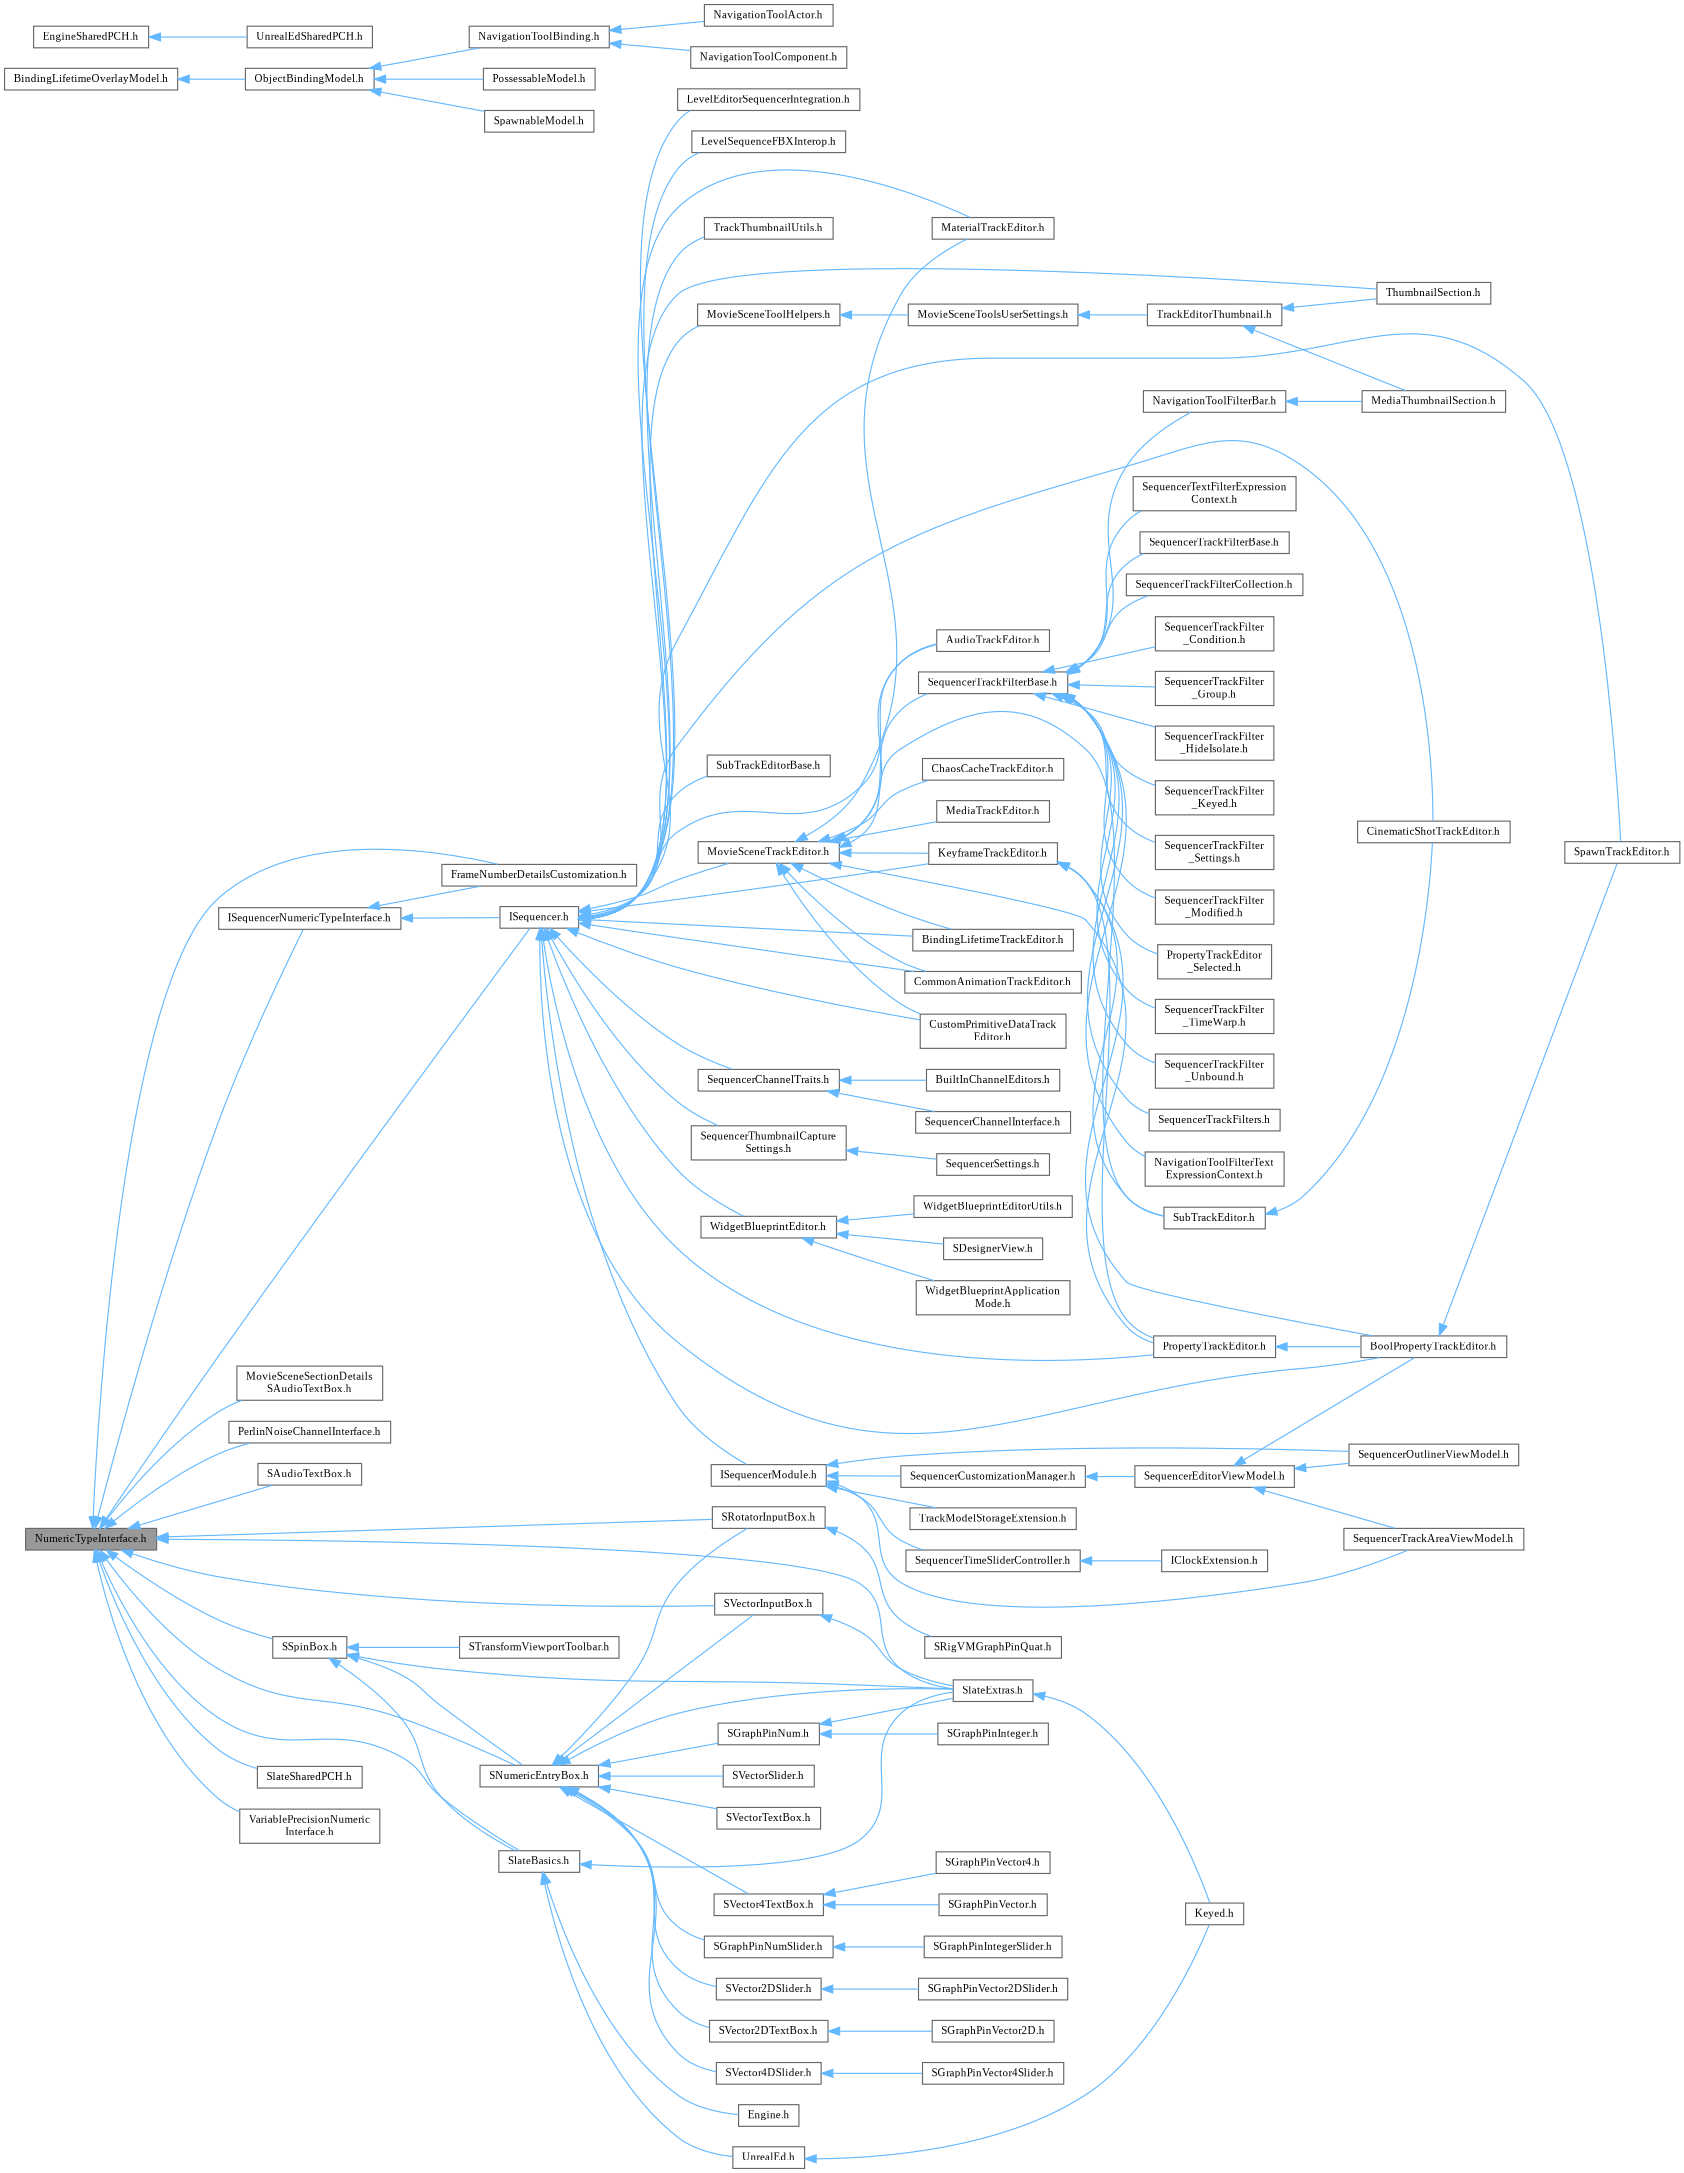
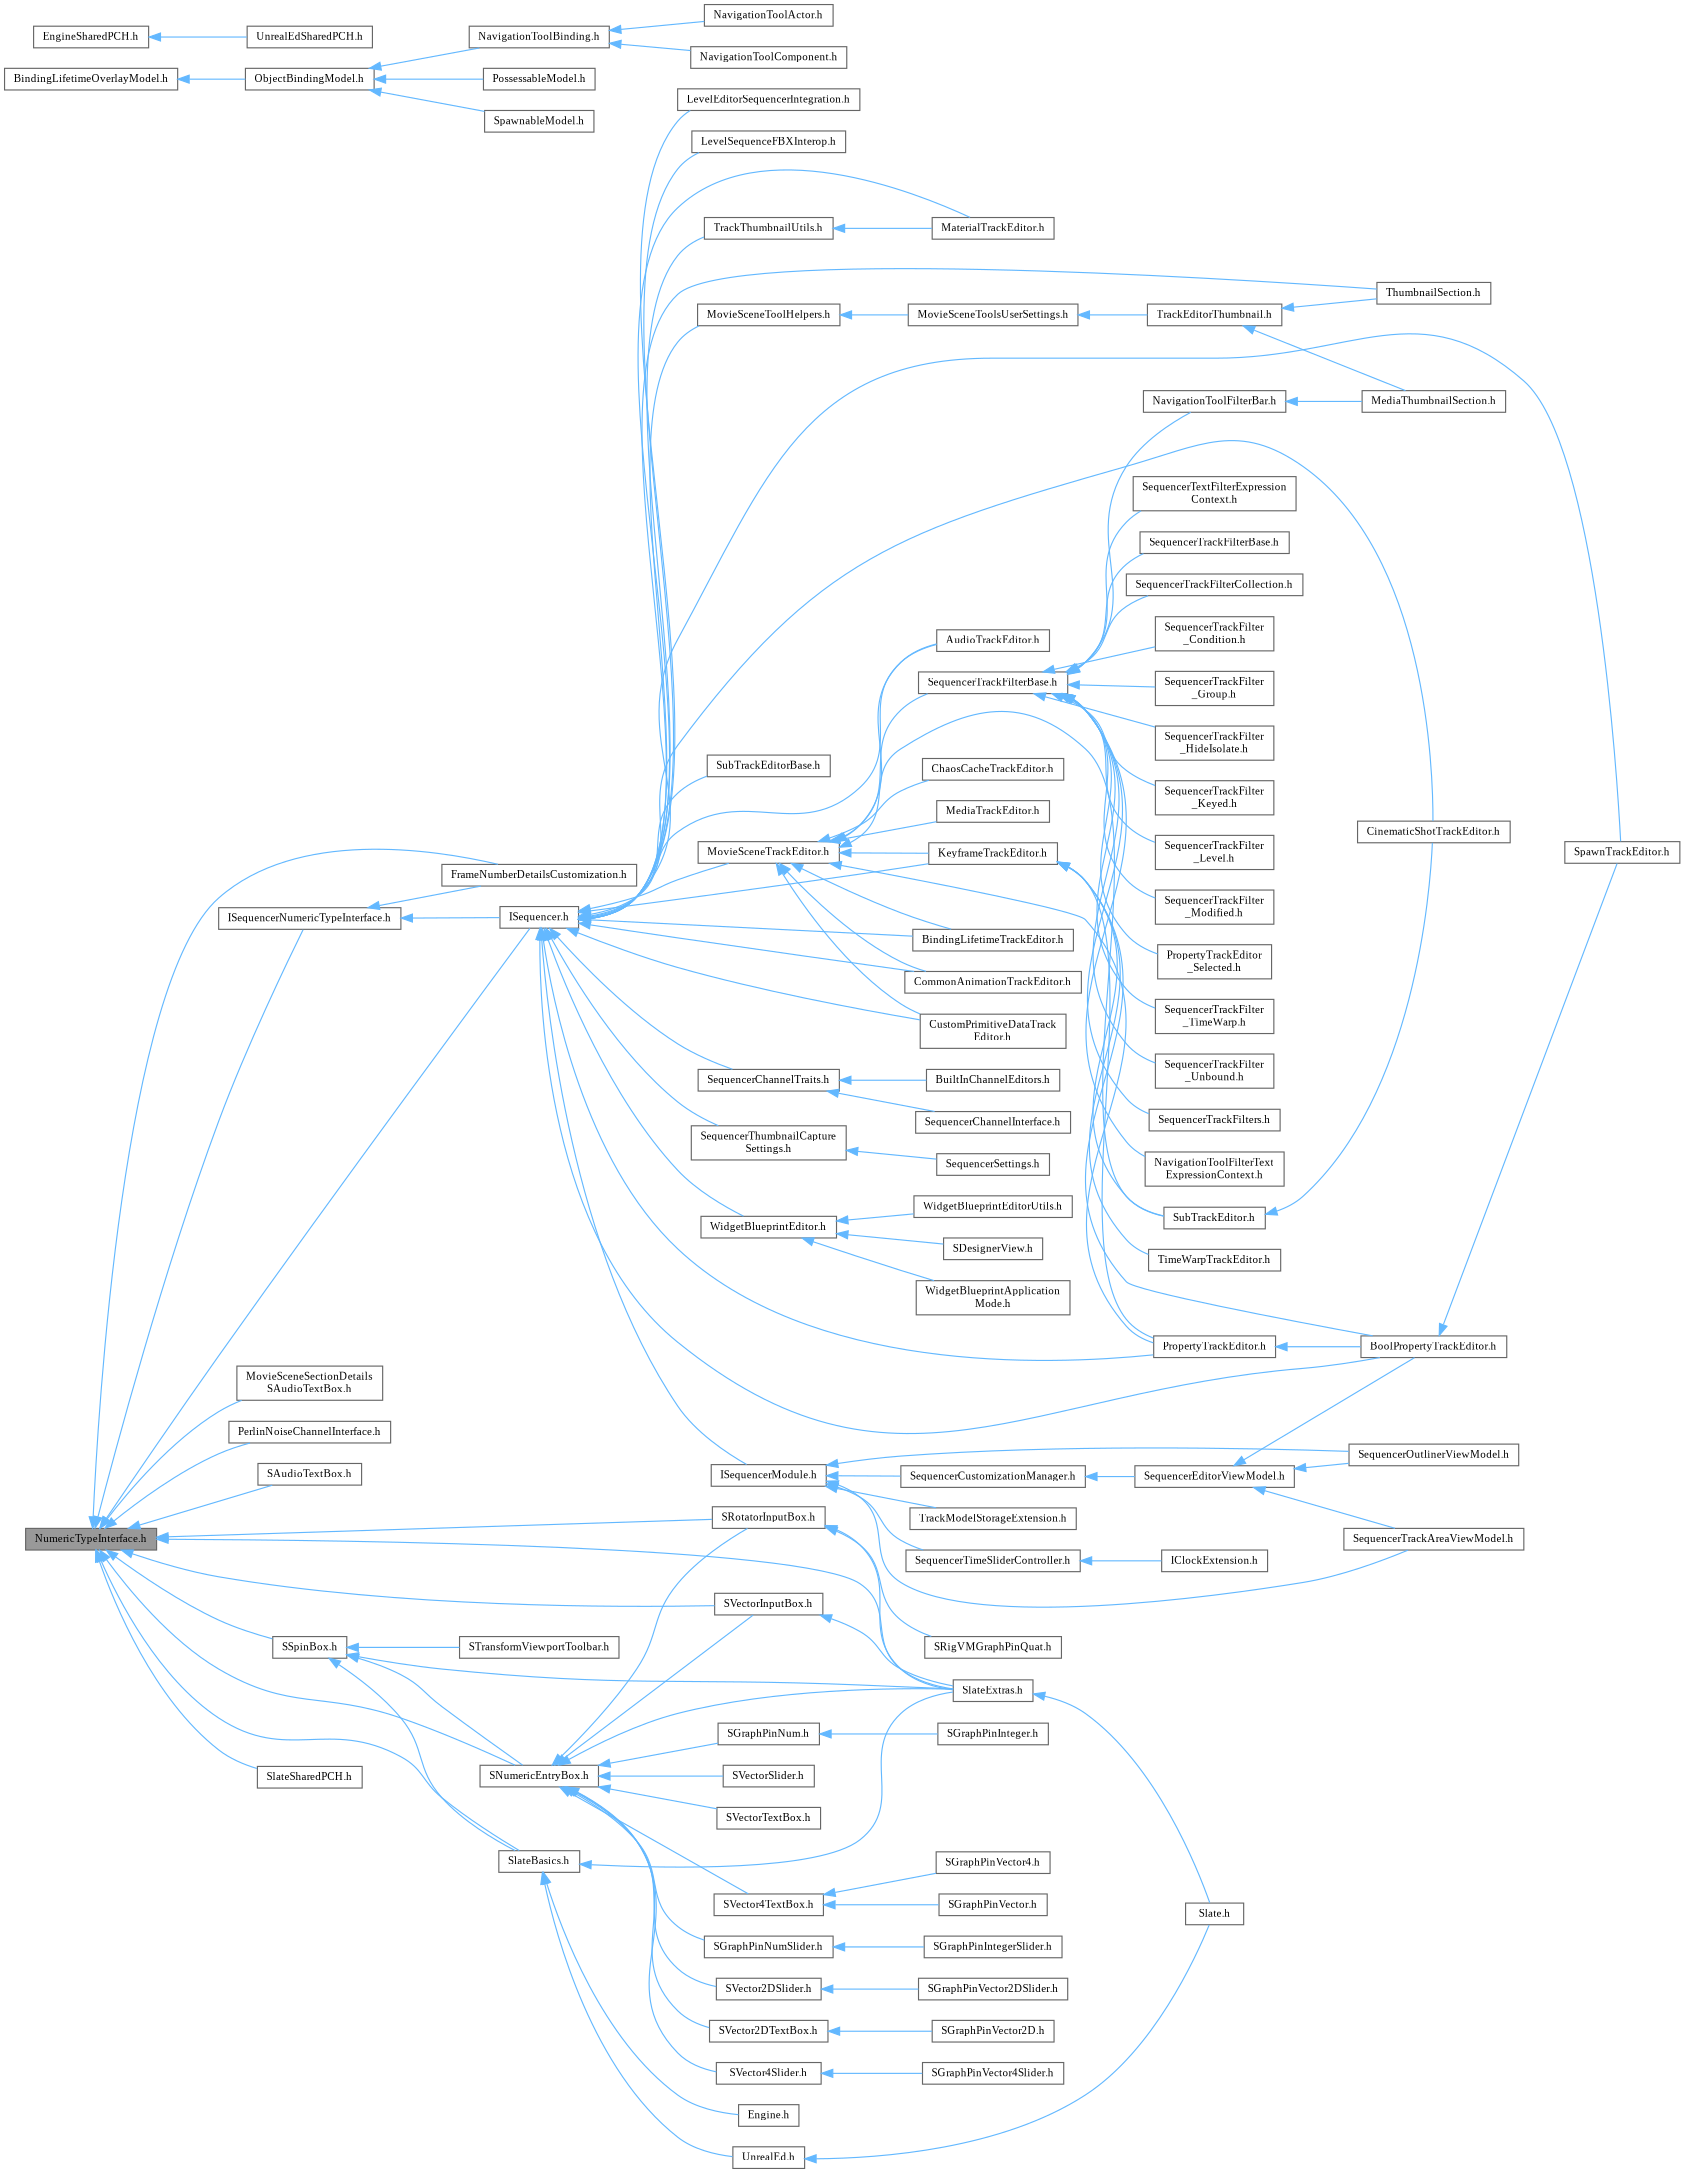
(879, 534) -> (888, 228)
(1215, 852) -> (1215, 852)
none -> (1215, 1260)
(892, 1710) -> (880, 1621)
(310, 1826) -> none
(1215, 1914) -> (1215, 1914)
(769, 2073) -> (769, 2073)
